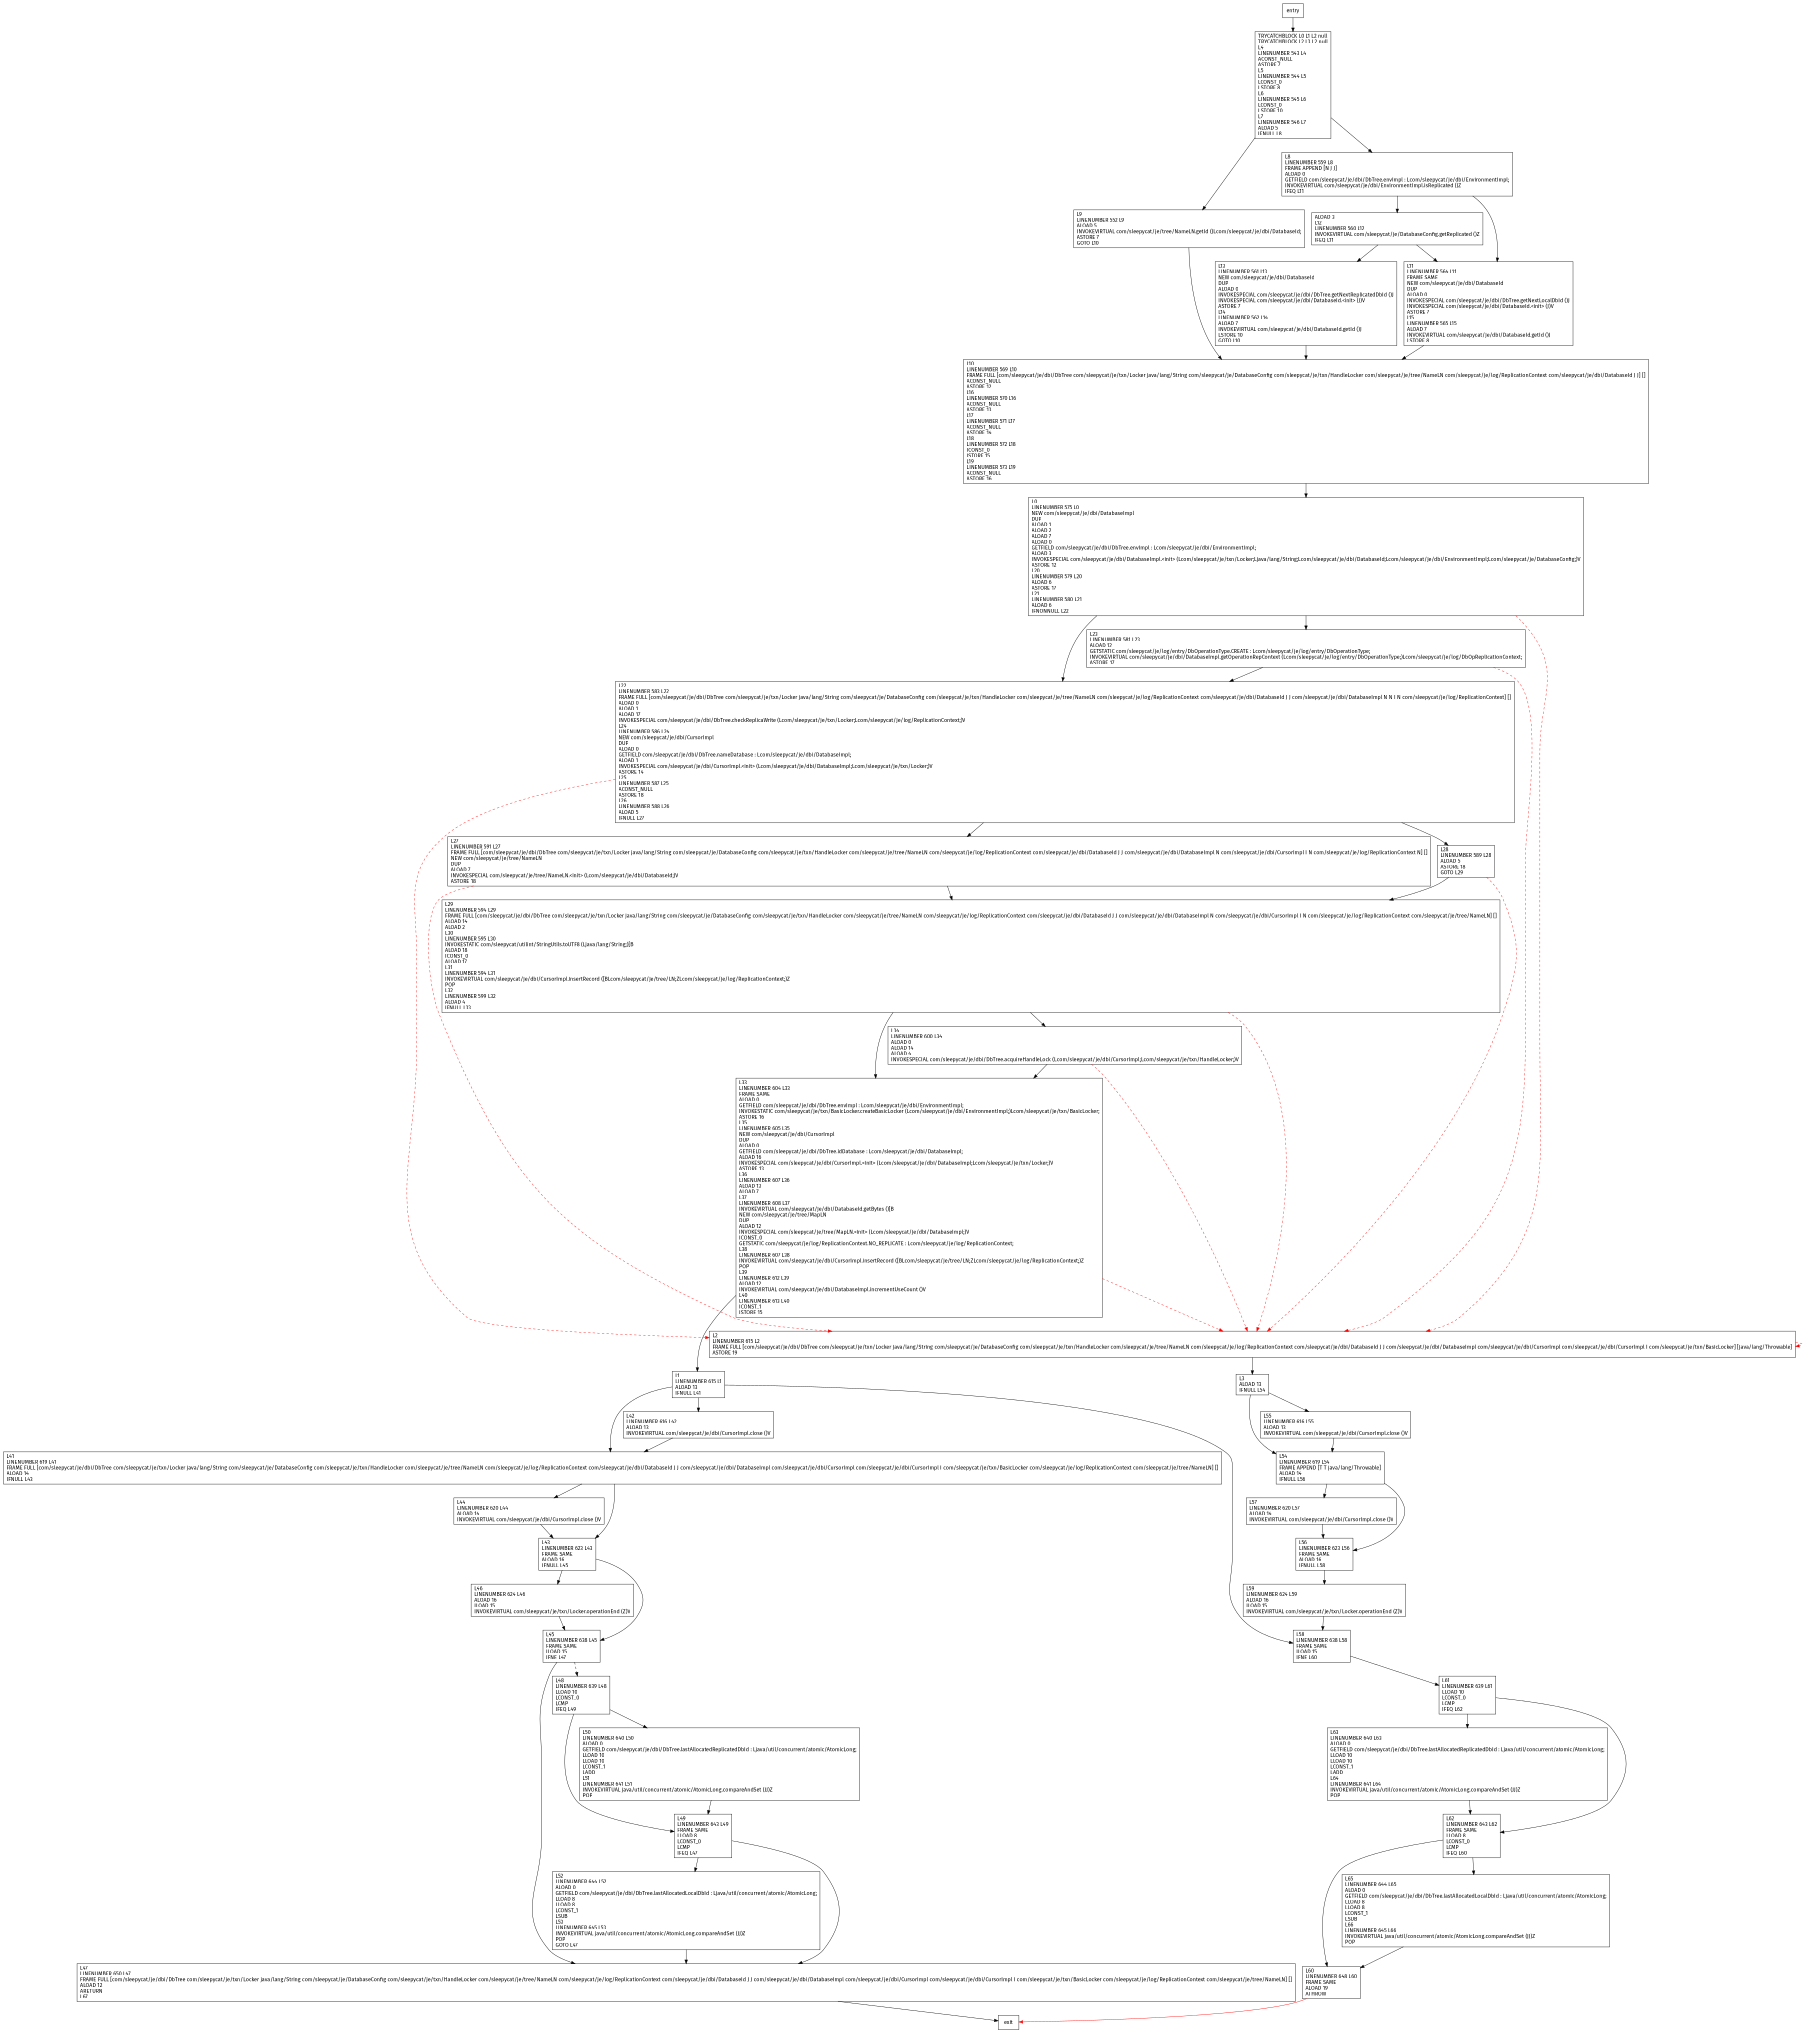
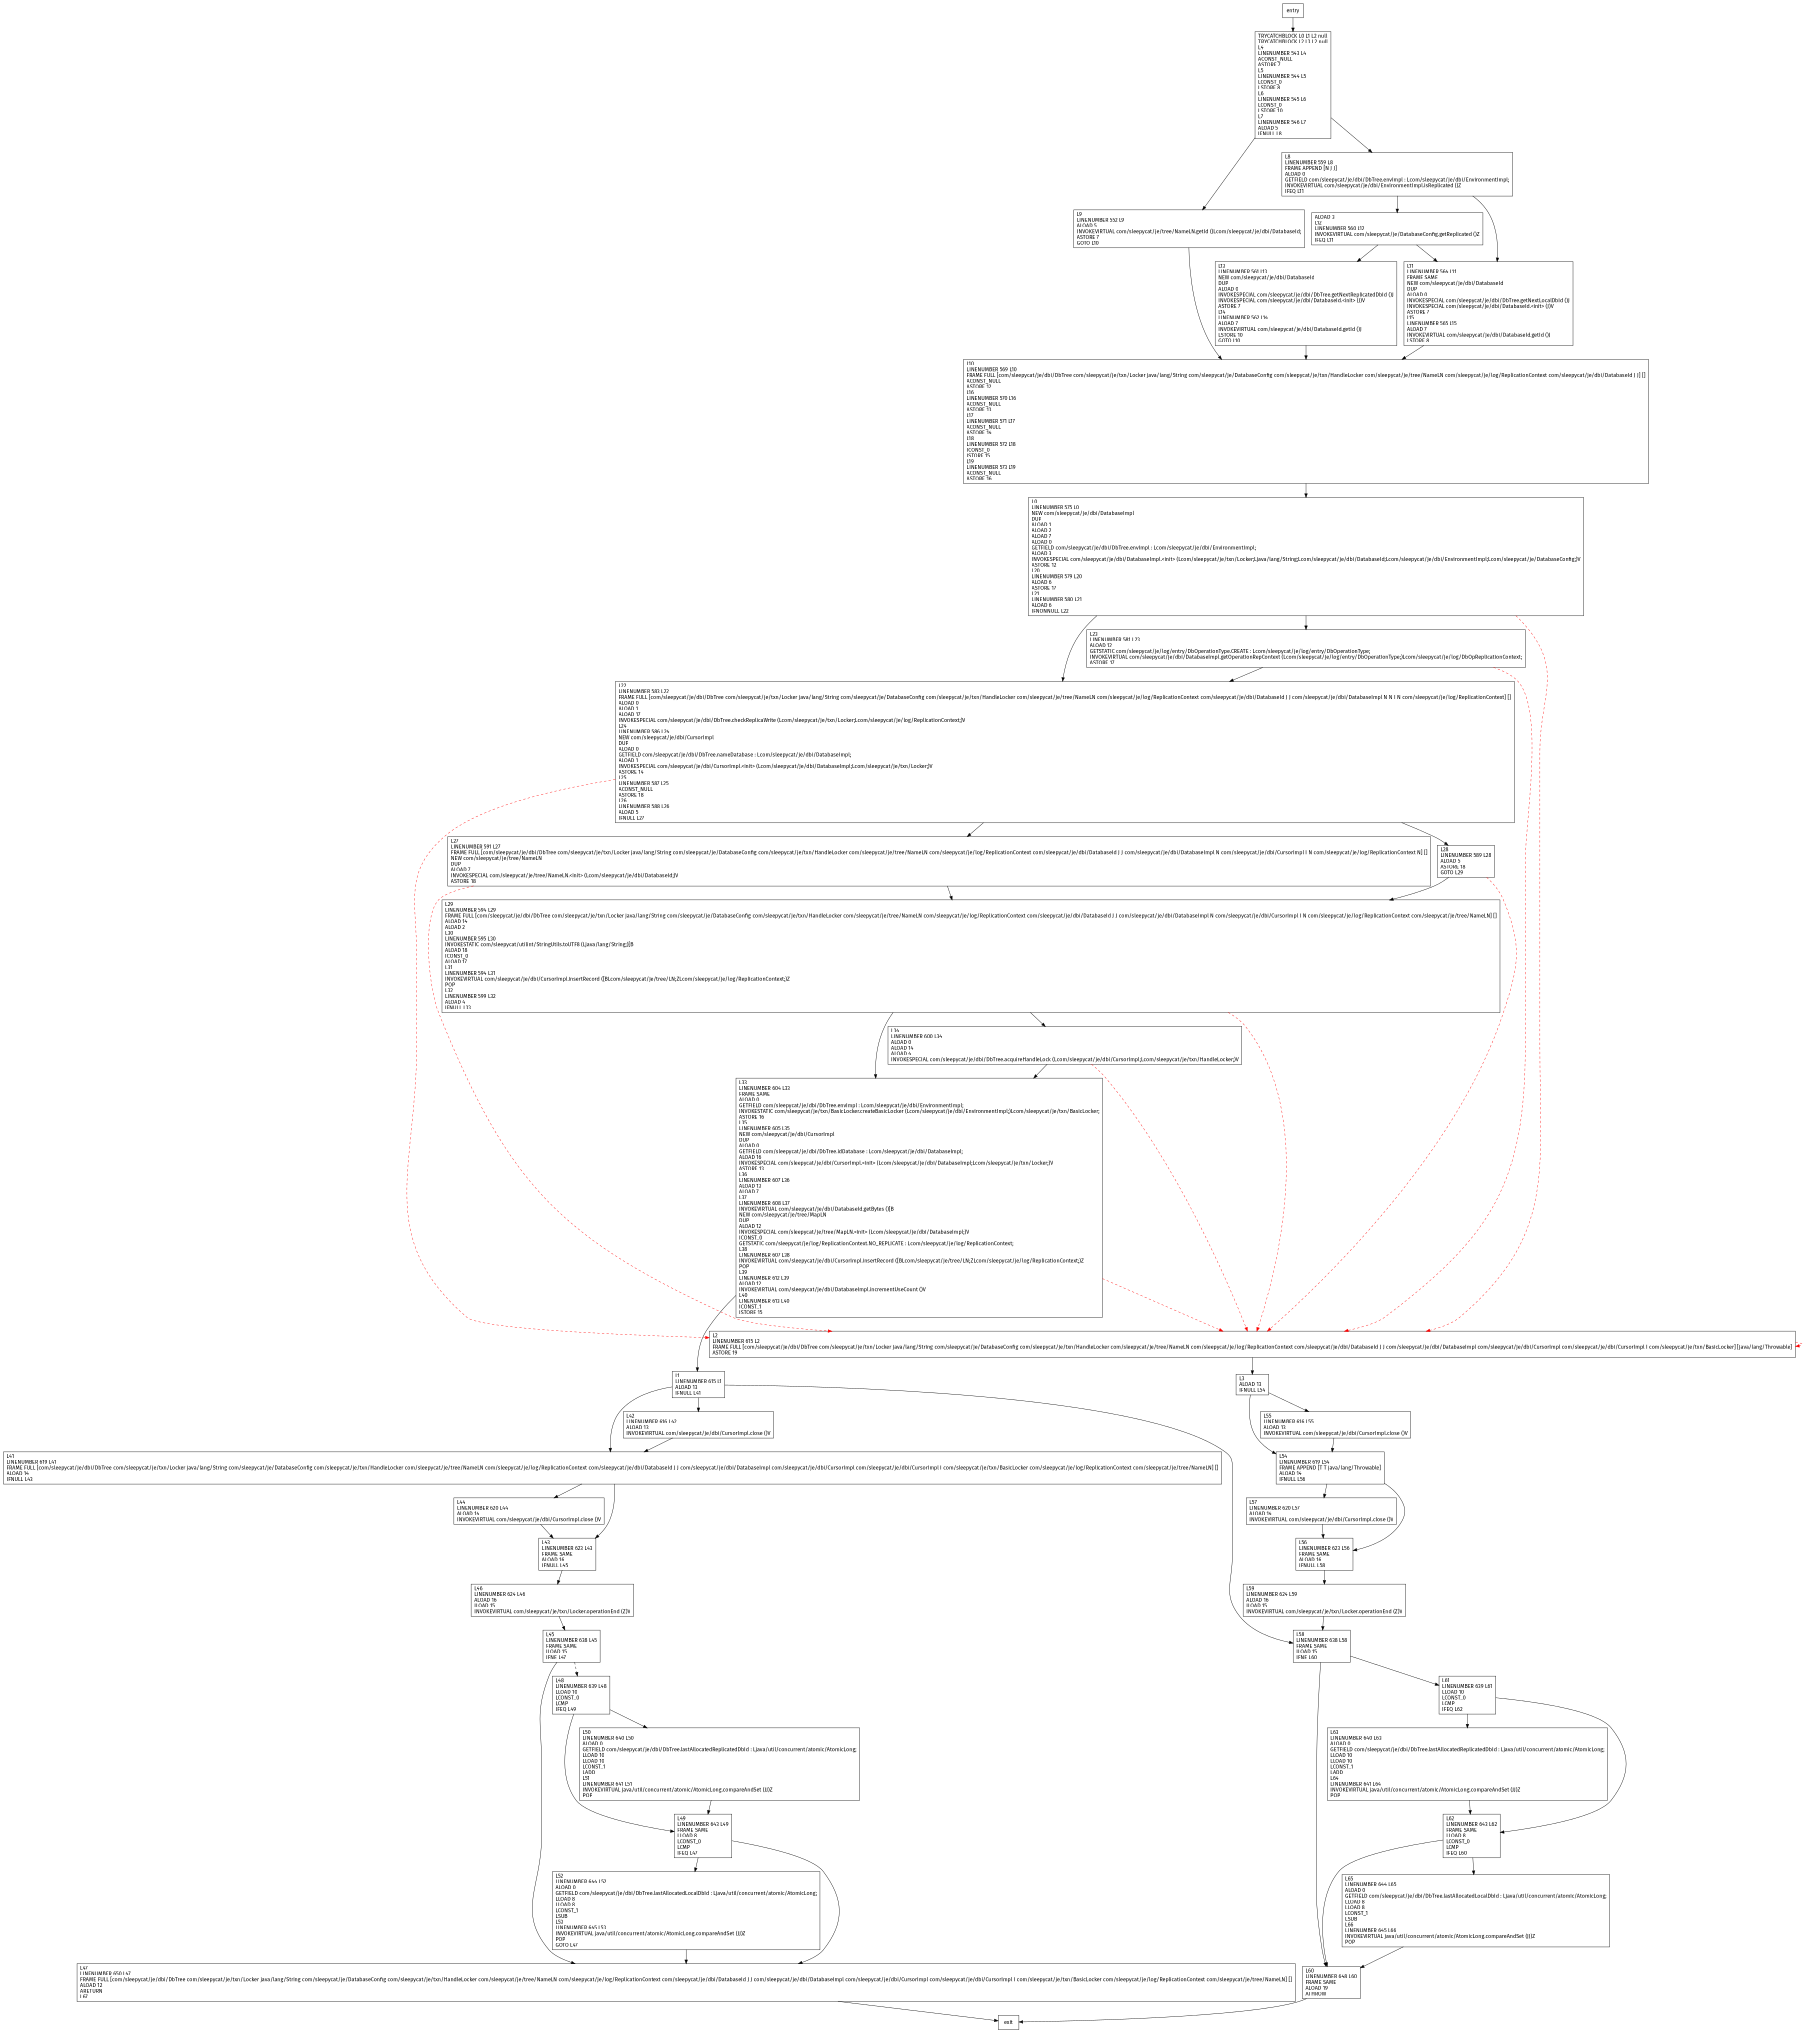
(643, 1596) -> none
none -> (1317, 1813)
(1165, 2017) -> (1165, 2017)
